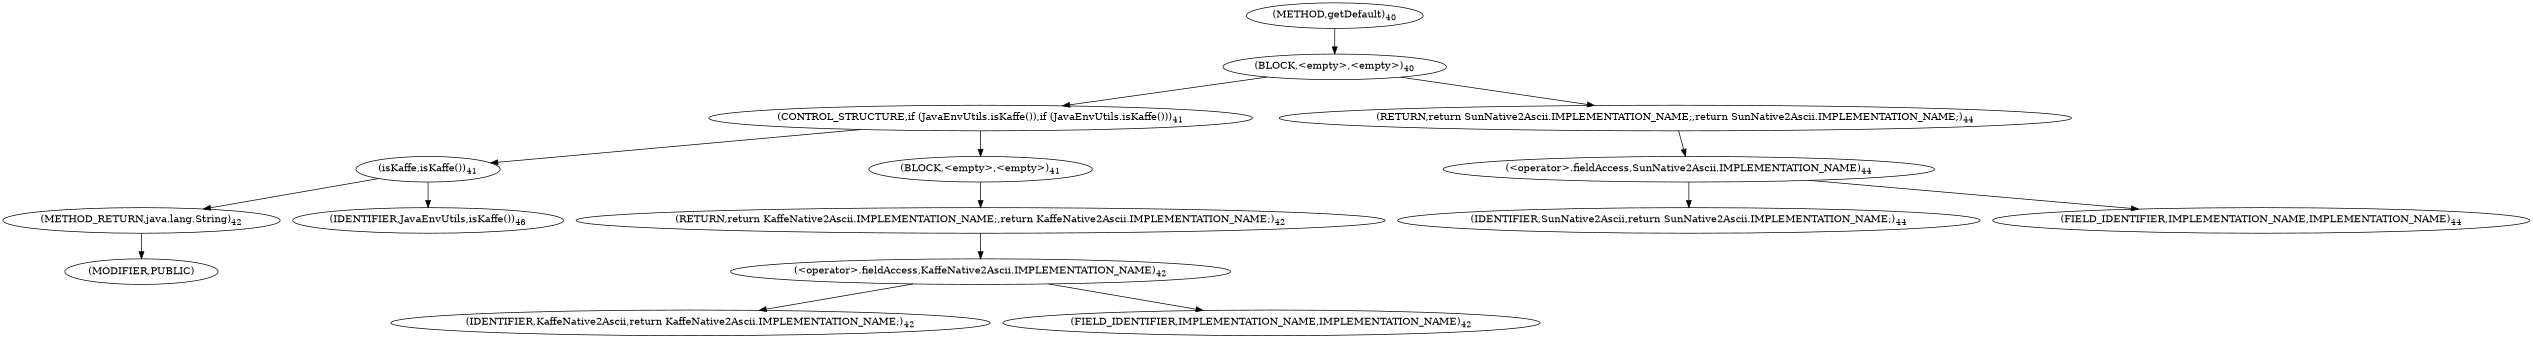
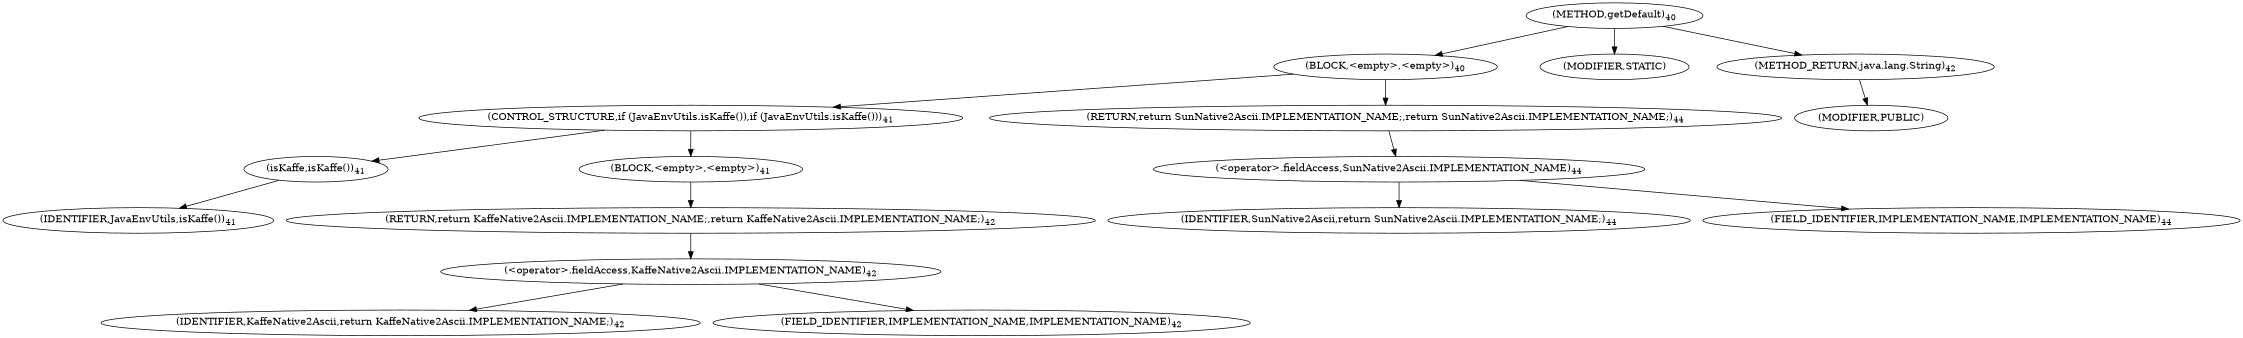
none -> (1615, 67)
(295, 193) -> (1729, 40)
(521, 219) -> (231, 219)
